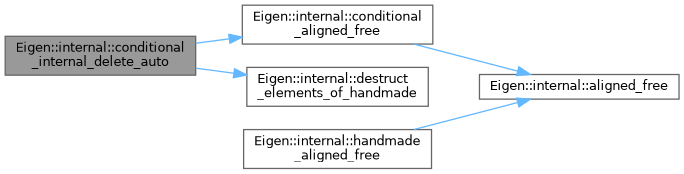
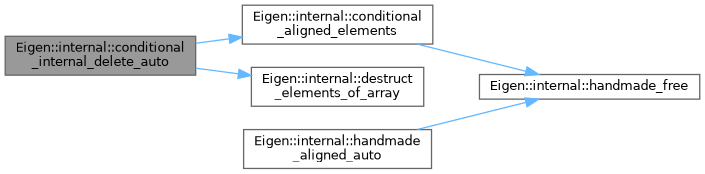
(338, 25) -> (338, 25)
(338, 87) -> (338, 87)
(579, 87) -> (590, 87)
(338, 149) -> (338, 149)
